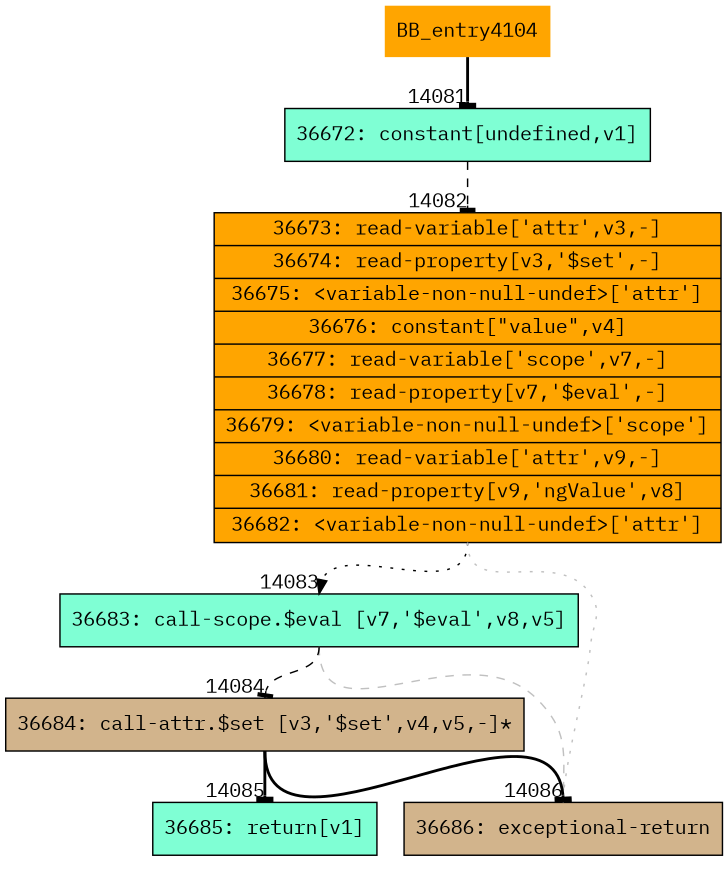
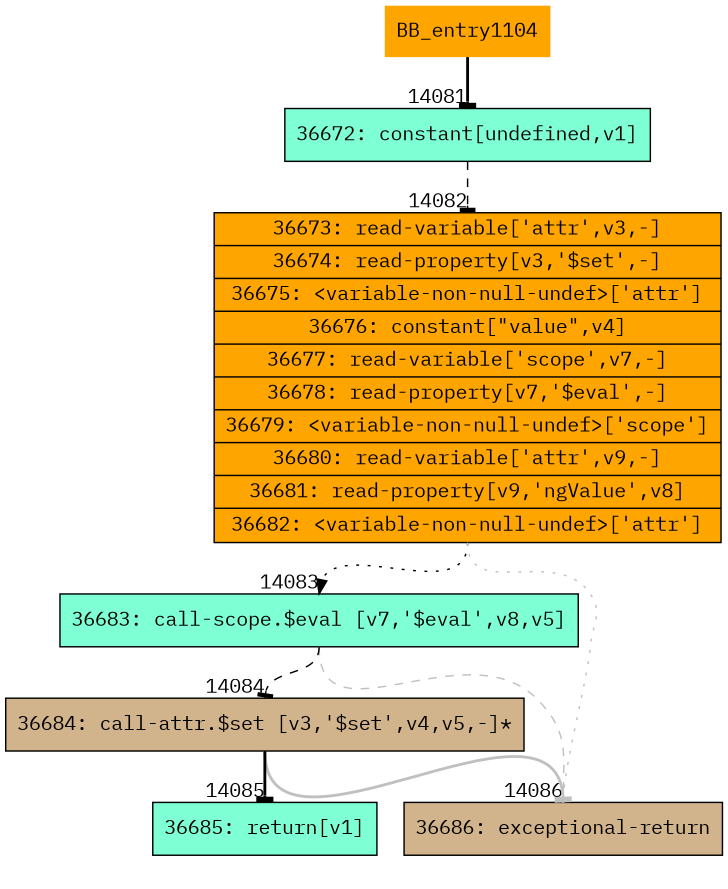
(468, 31) -> (468, 31)
(410, 778) -> (410, 778)
